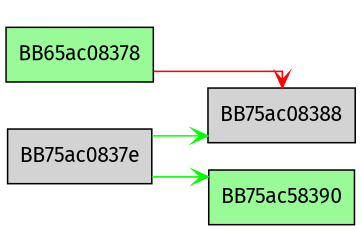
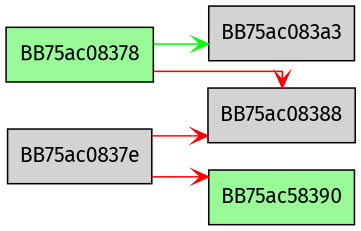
none -> (282, 33)
(80, 55) -> (80, 55)
(172, 136) -> (172, 136)
(173, 177) -> (173, 177)
